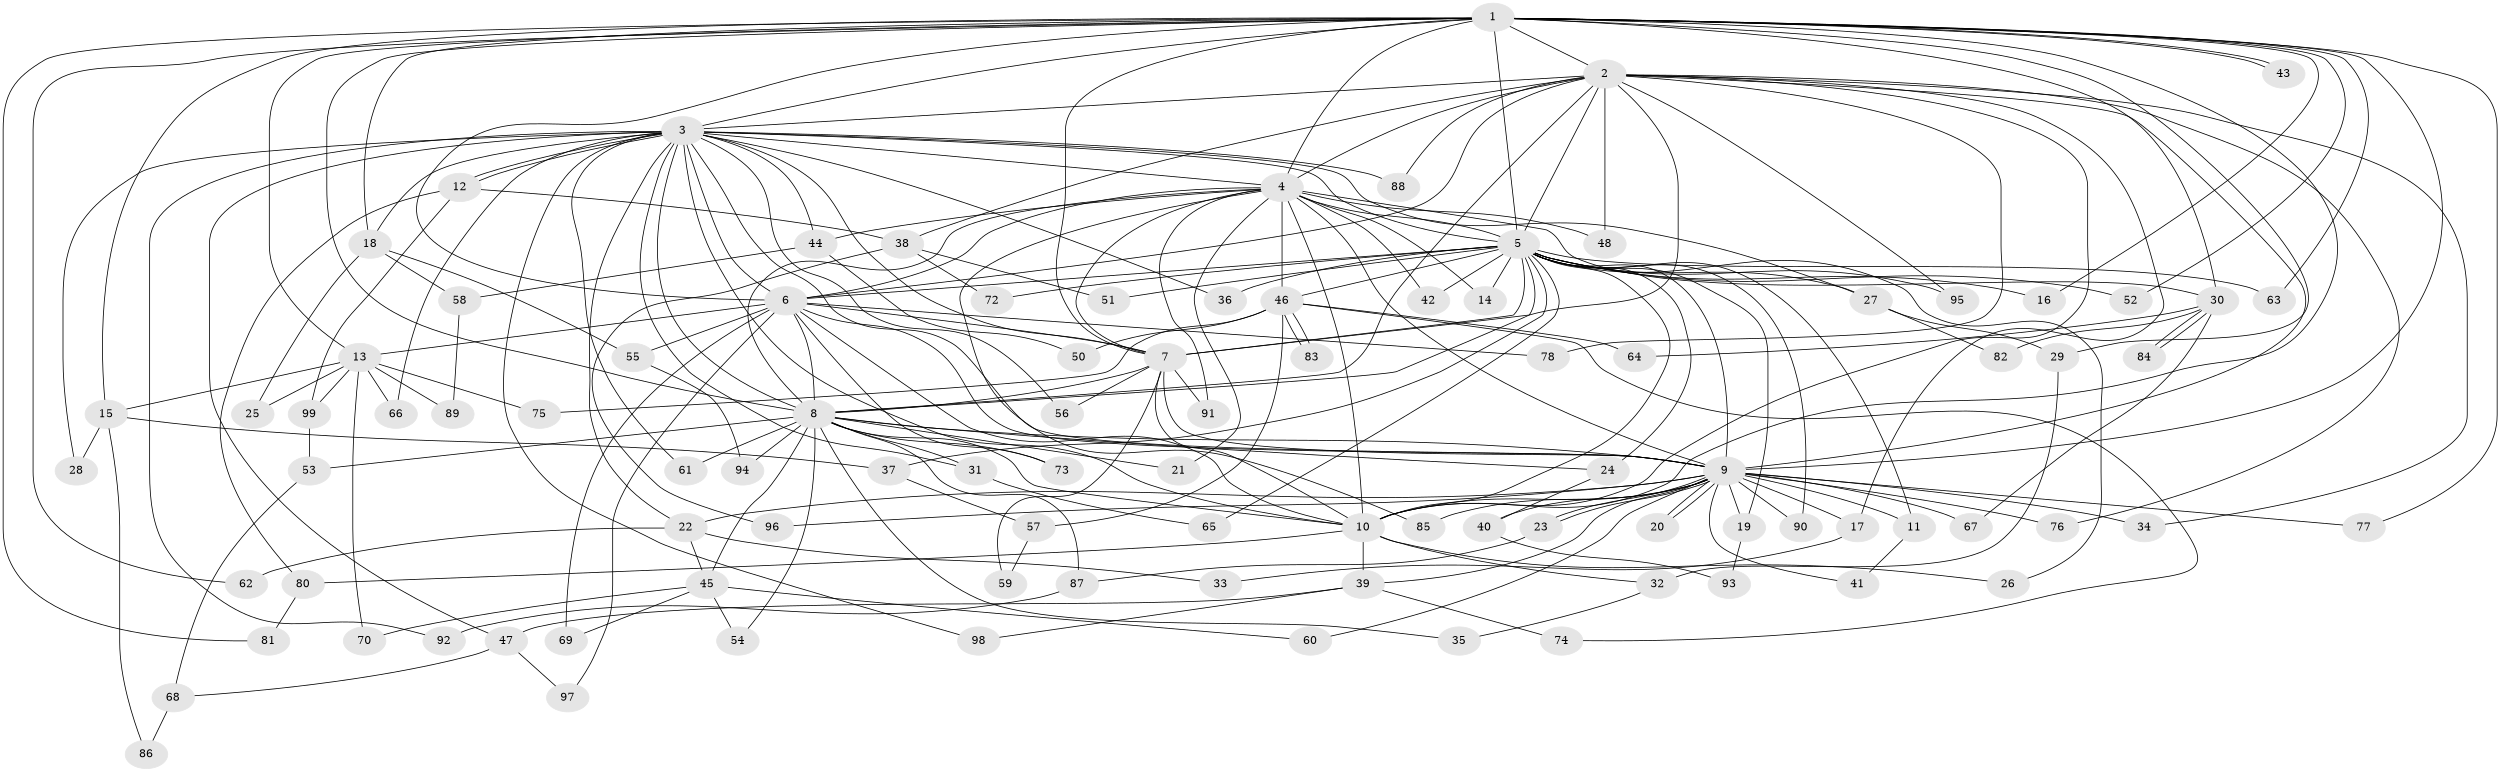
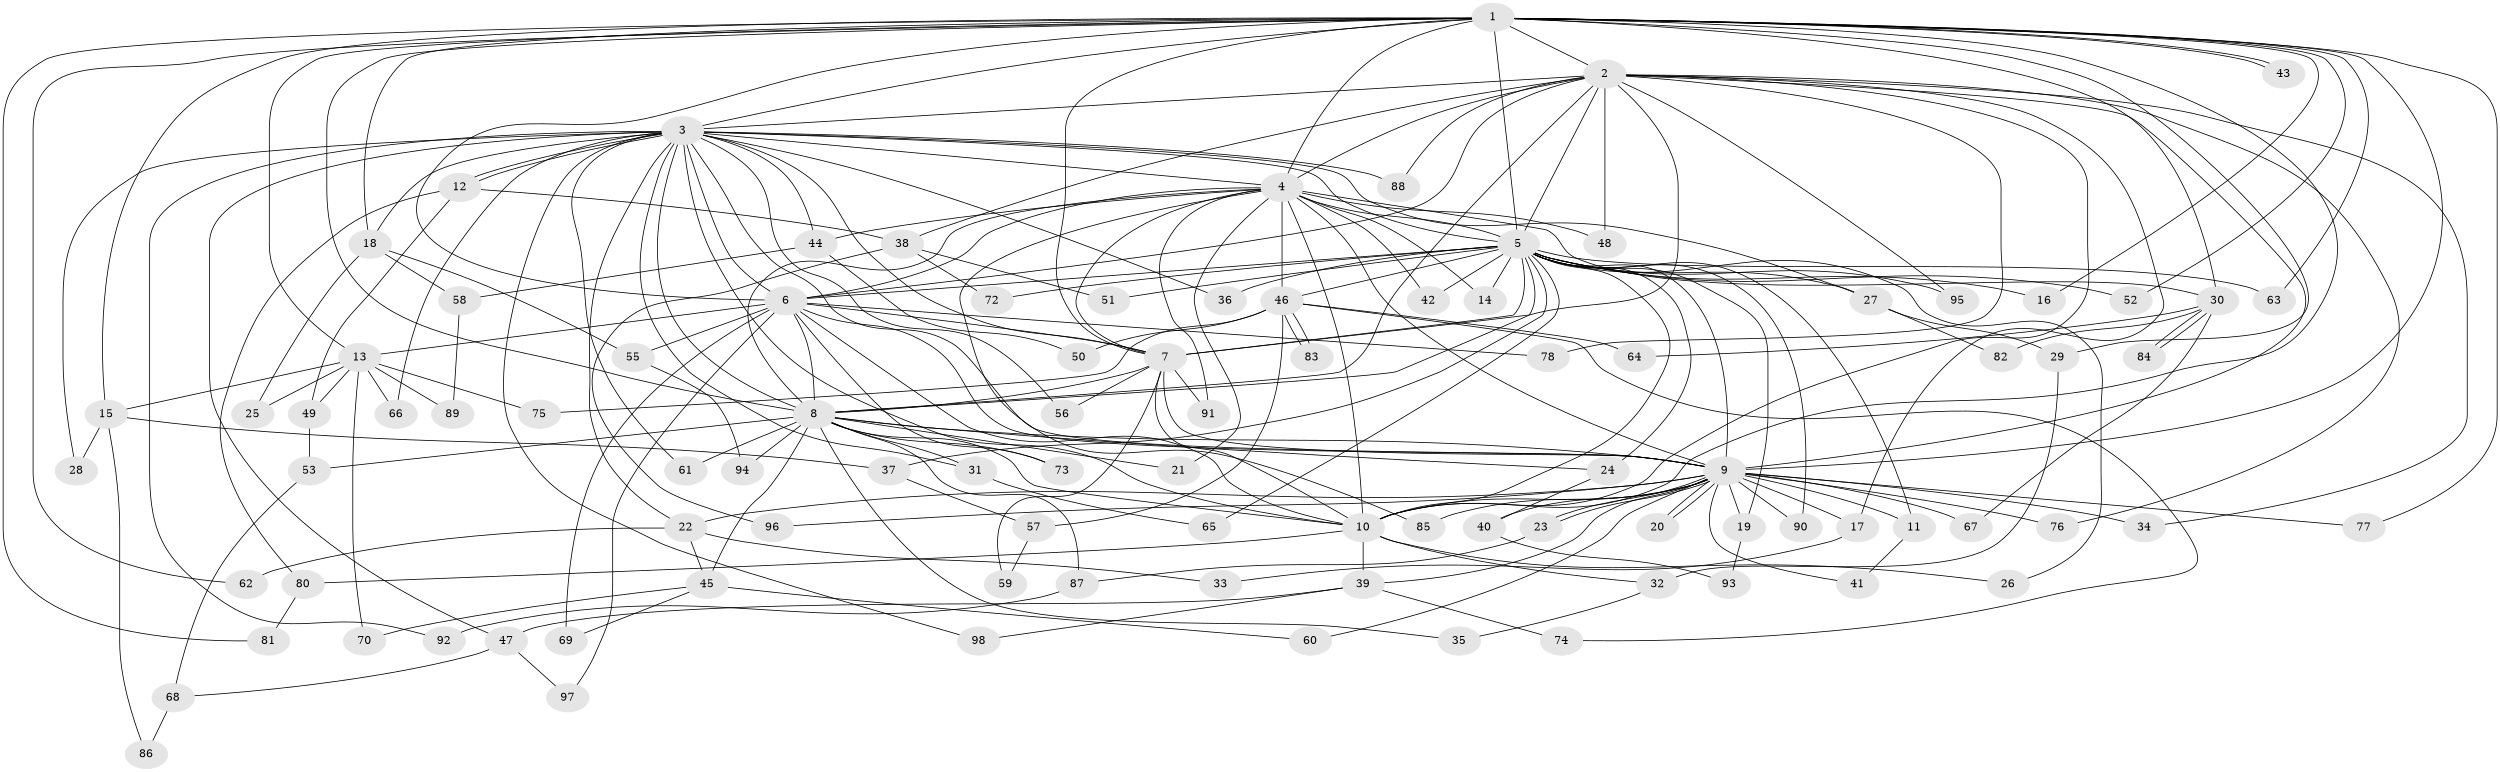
(309, 414) -> (309, 414)
(738, 641) -> none
